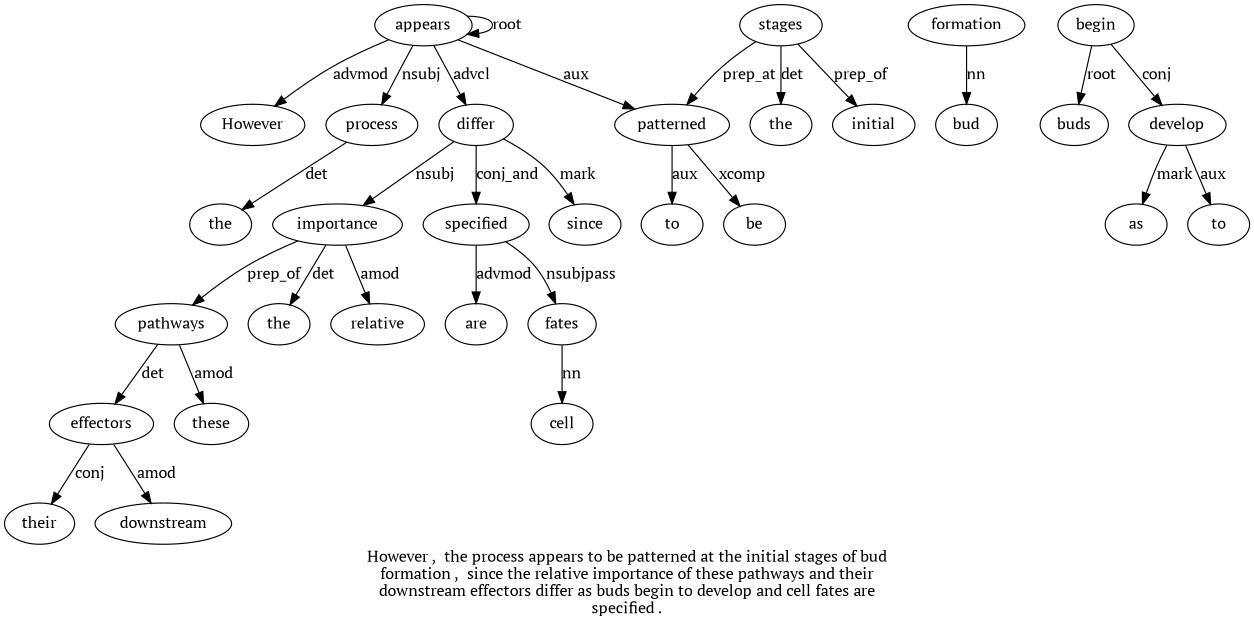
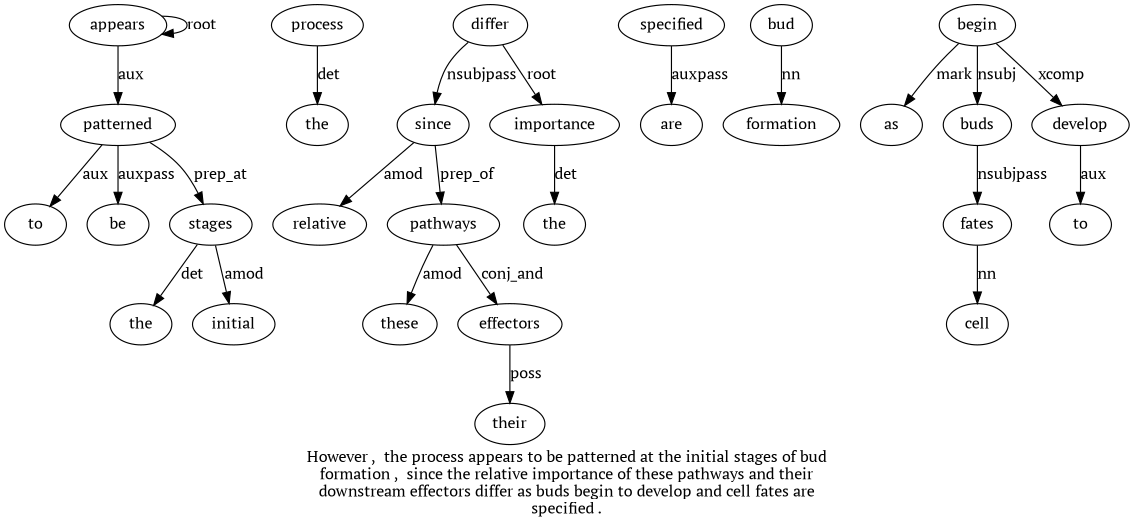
(723, 66) -> (178, 164)
(967, 69) -> (781, 69)
(400, 70) -> none
(447, 70) -> none
(861, 75) -> (244, 274)
(1102, 75) -> (997, 75)
(1157, 75) -> (1062, 75)
(253, 125) -> none
(476, 169) -> none
(1156, 169) -> (934, 69)
(435, 175) -> (542, 75)
(578, 175) -> (482, 75)
(743, 175) -> (147, 175)
(533, 264) -> (977, 169)
(248, 266) -> (438, 169)
(355, 269) -> (381, 170)
(504, 274) -> (700, 75)
(153, 374) -> (513, 274)
(90, 474) -> (526, 374)
(163, 524) -> none
